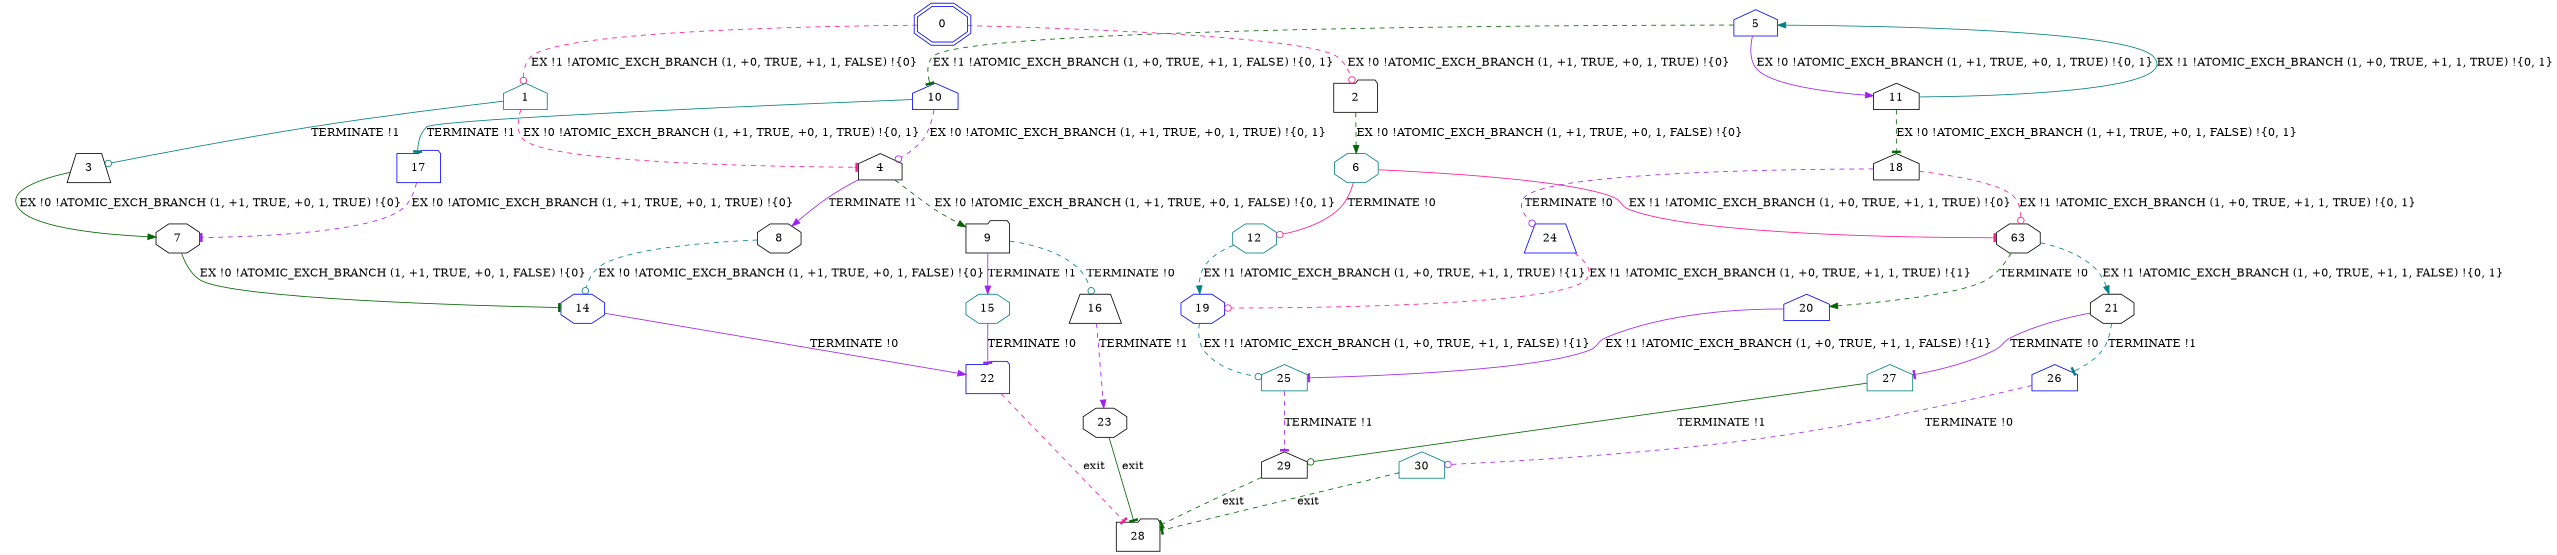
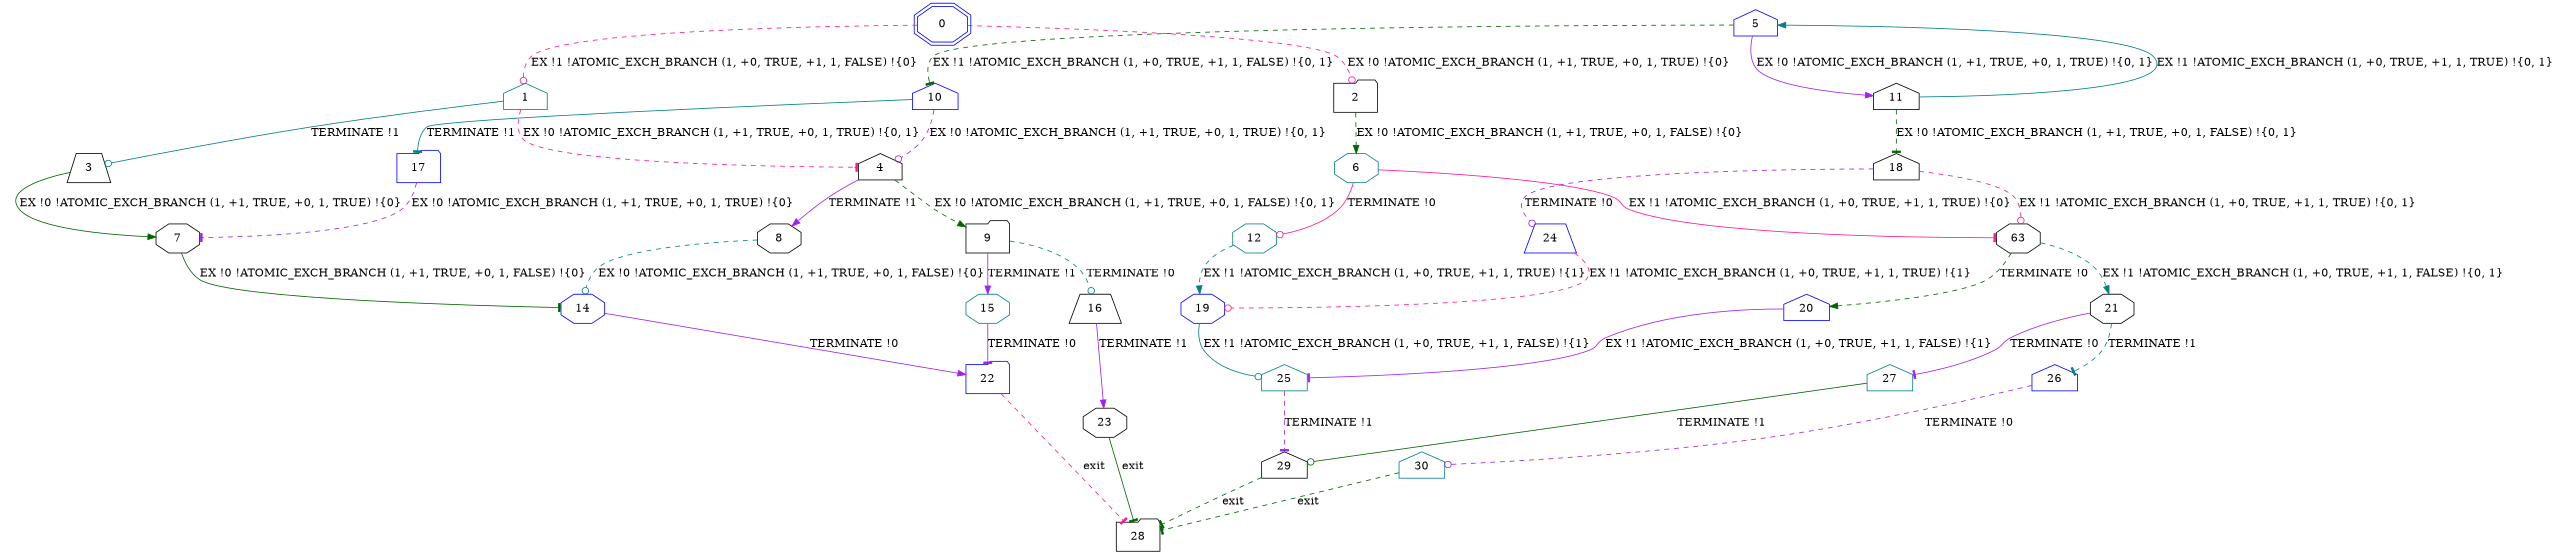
(1215, 361) -> (1215, 361)
(1100, 362) -> (1100, 362)
